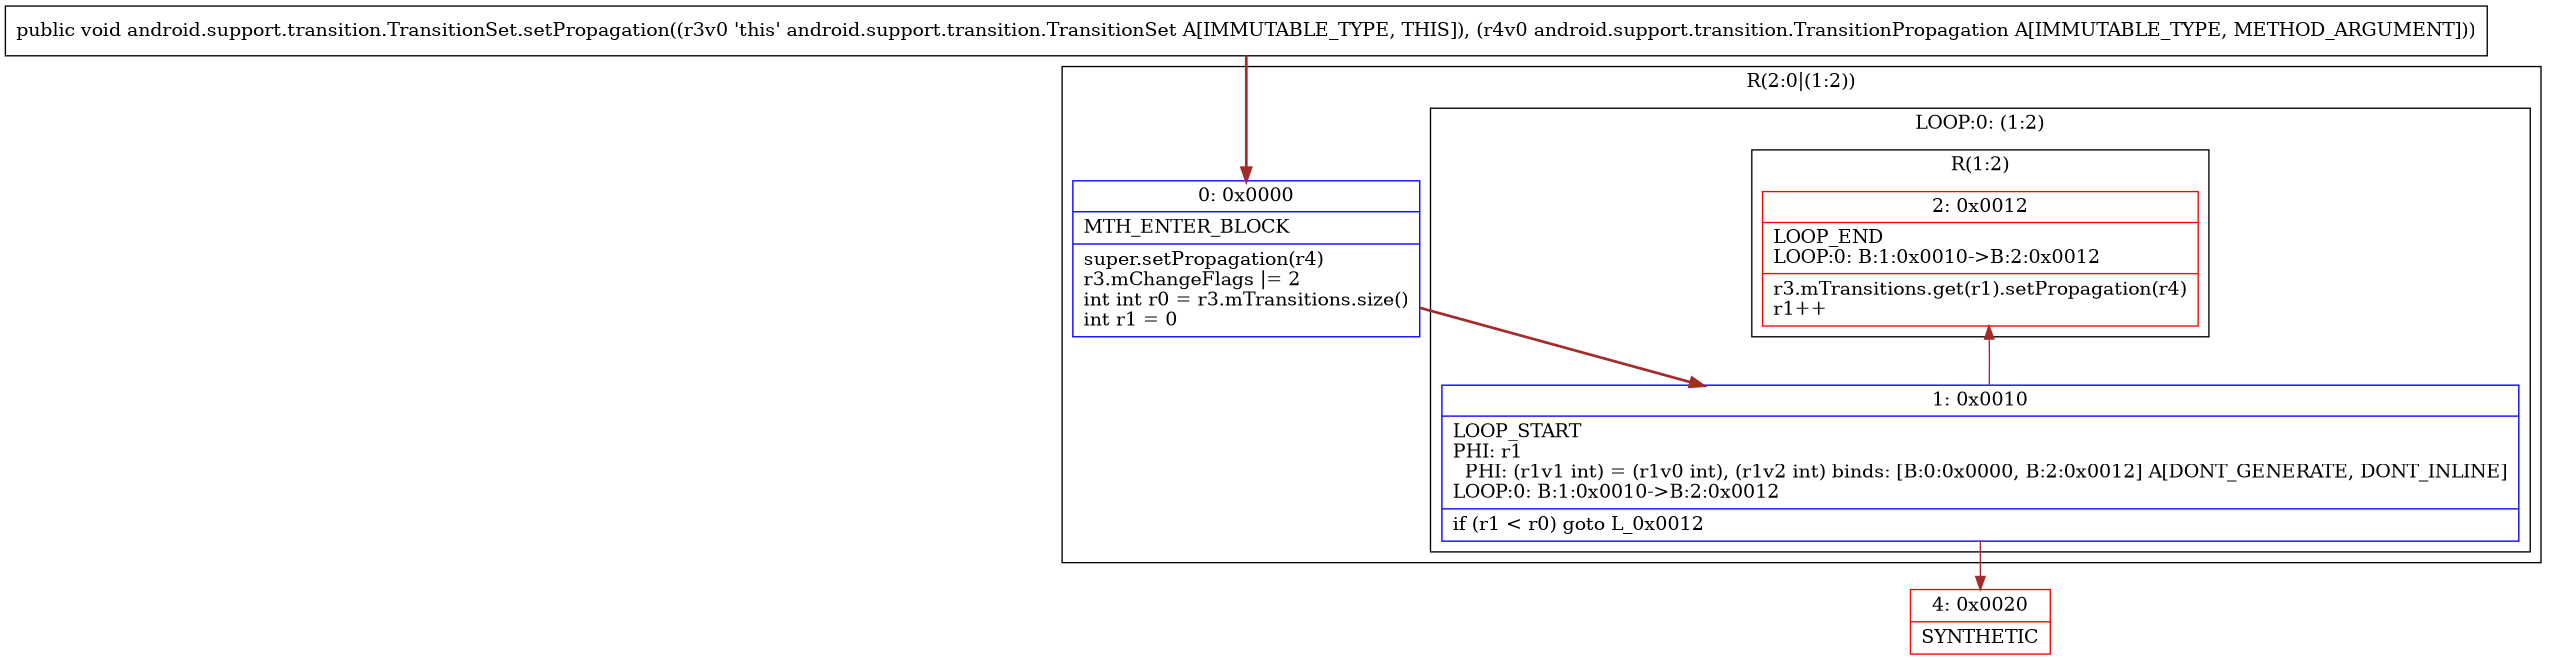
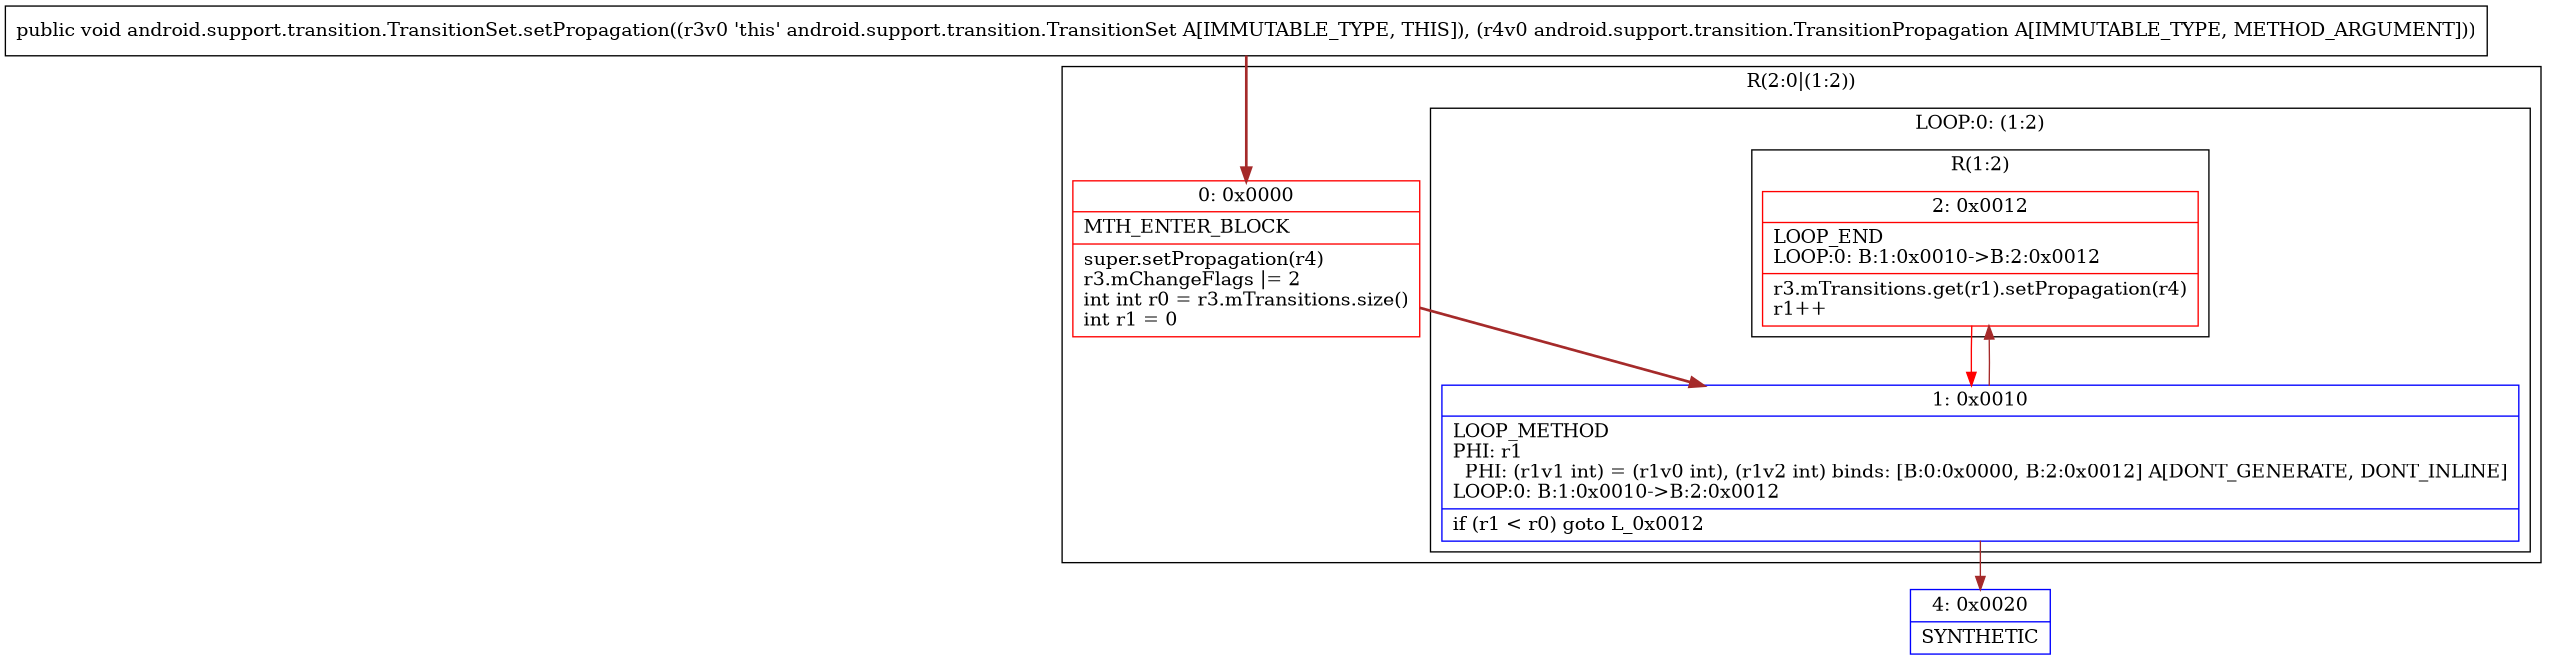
(1246, 259) -> (1246, 259)
none -> (1971, 349)
(1517, 432) -> (1531, 432)
(1980, 622) -> (1980, 622)
